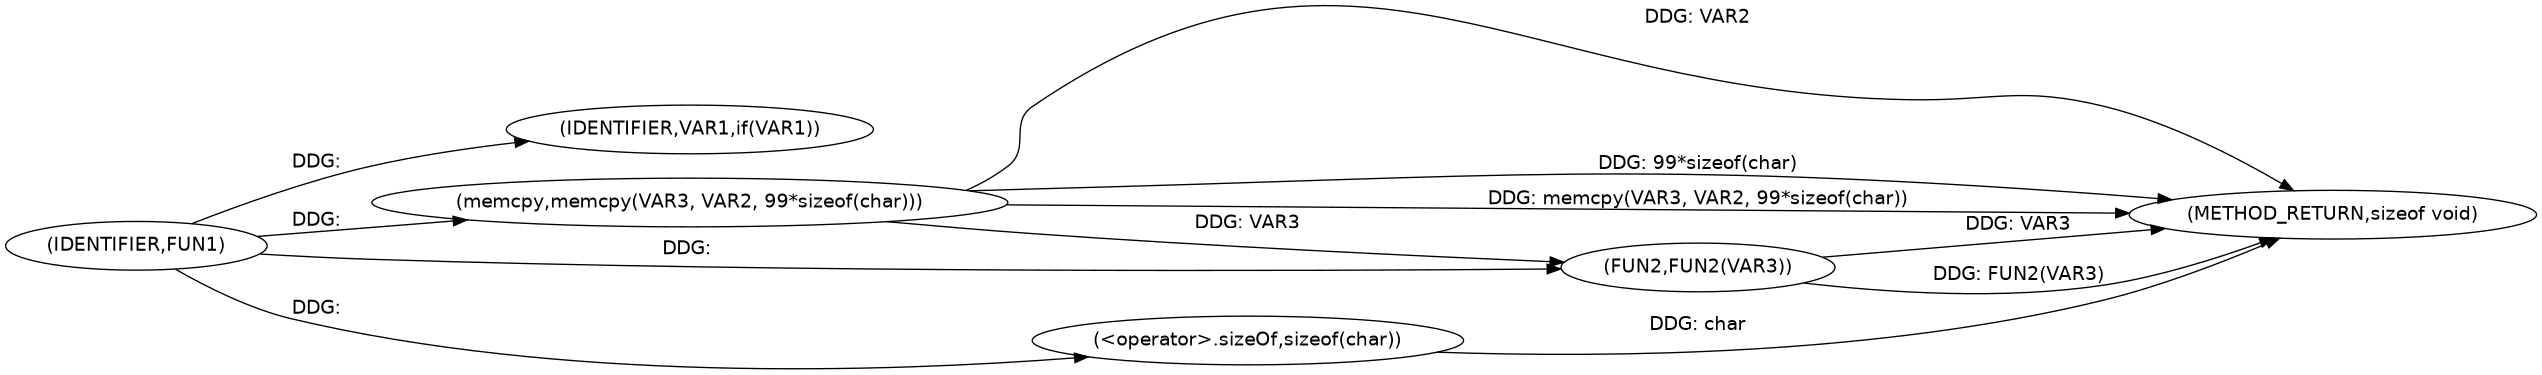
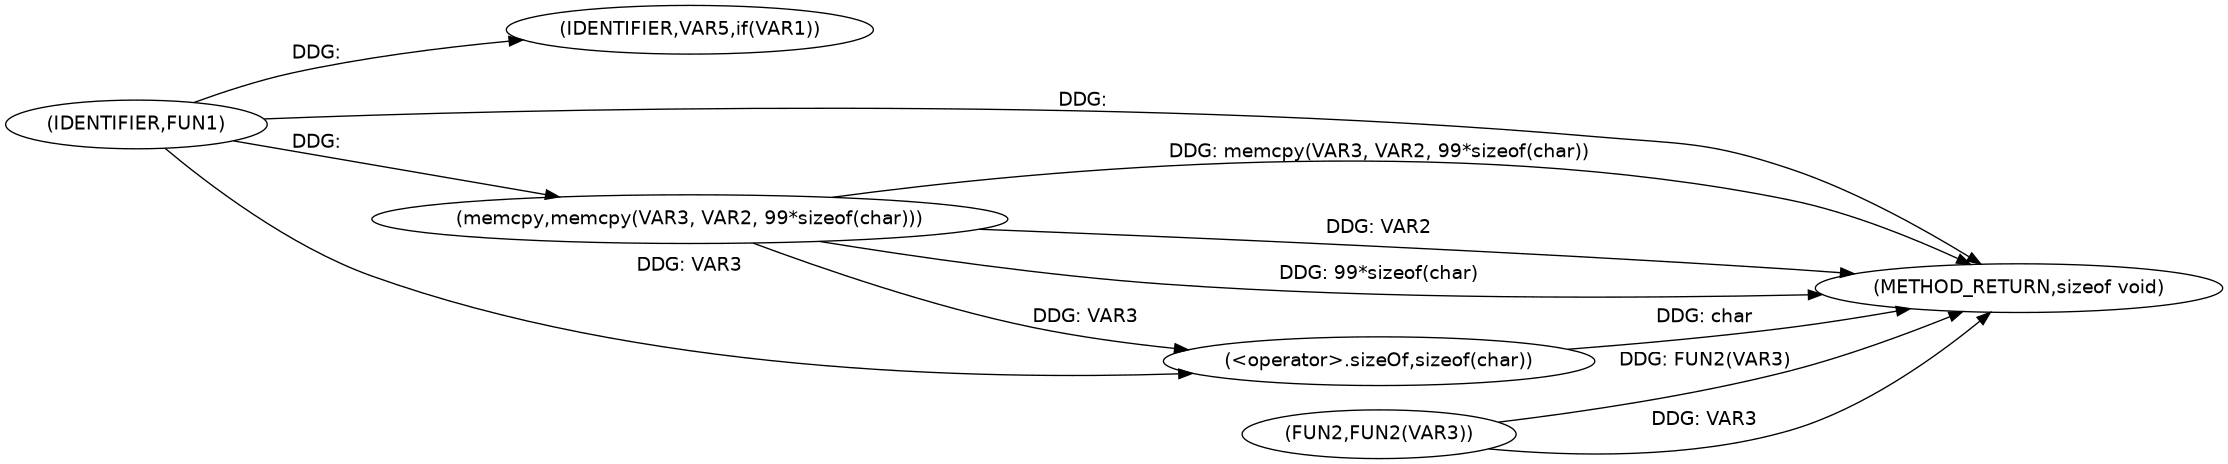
(690, 129) -> (690, 30)
(1218, 245) -> (960, 310)
(904, 269) -> (1129, 112)
(319, 309) -> (690, 266)
